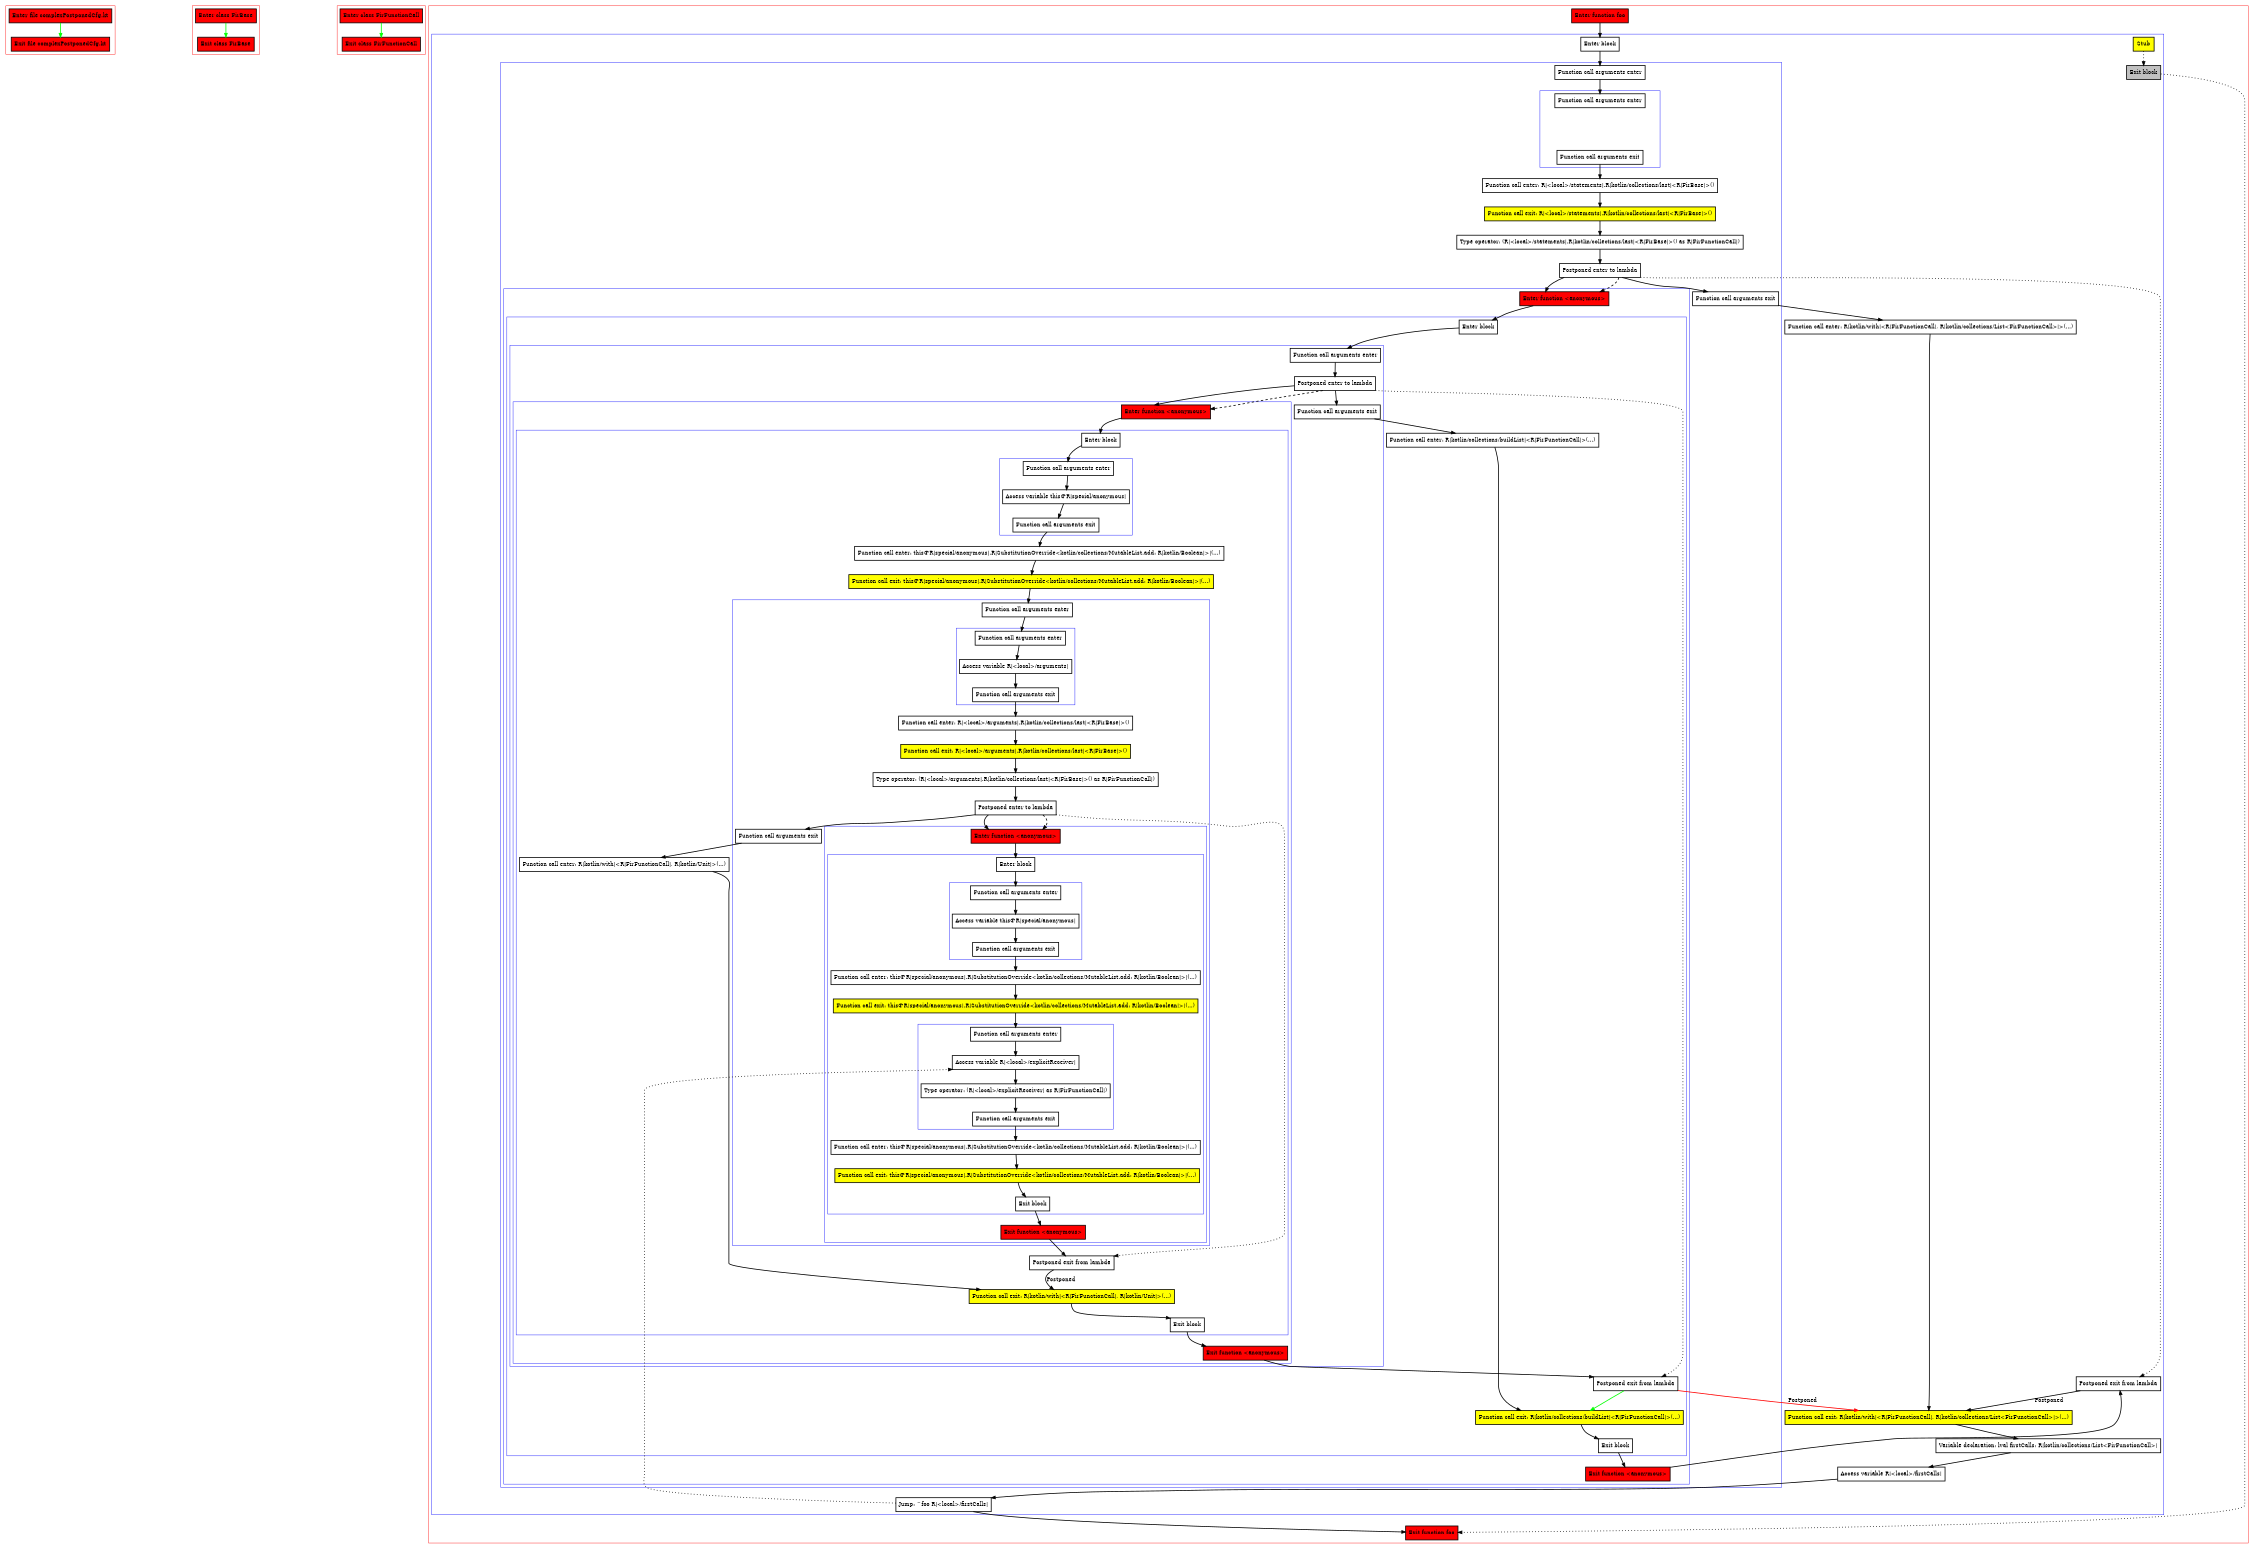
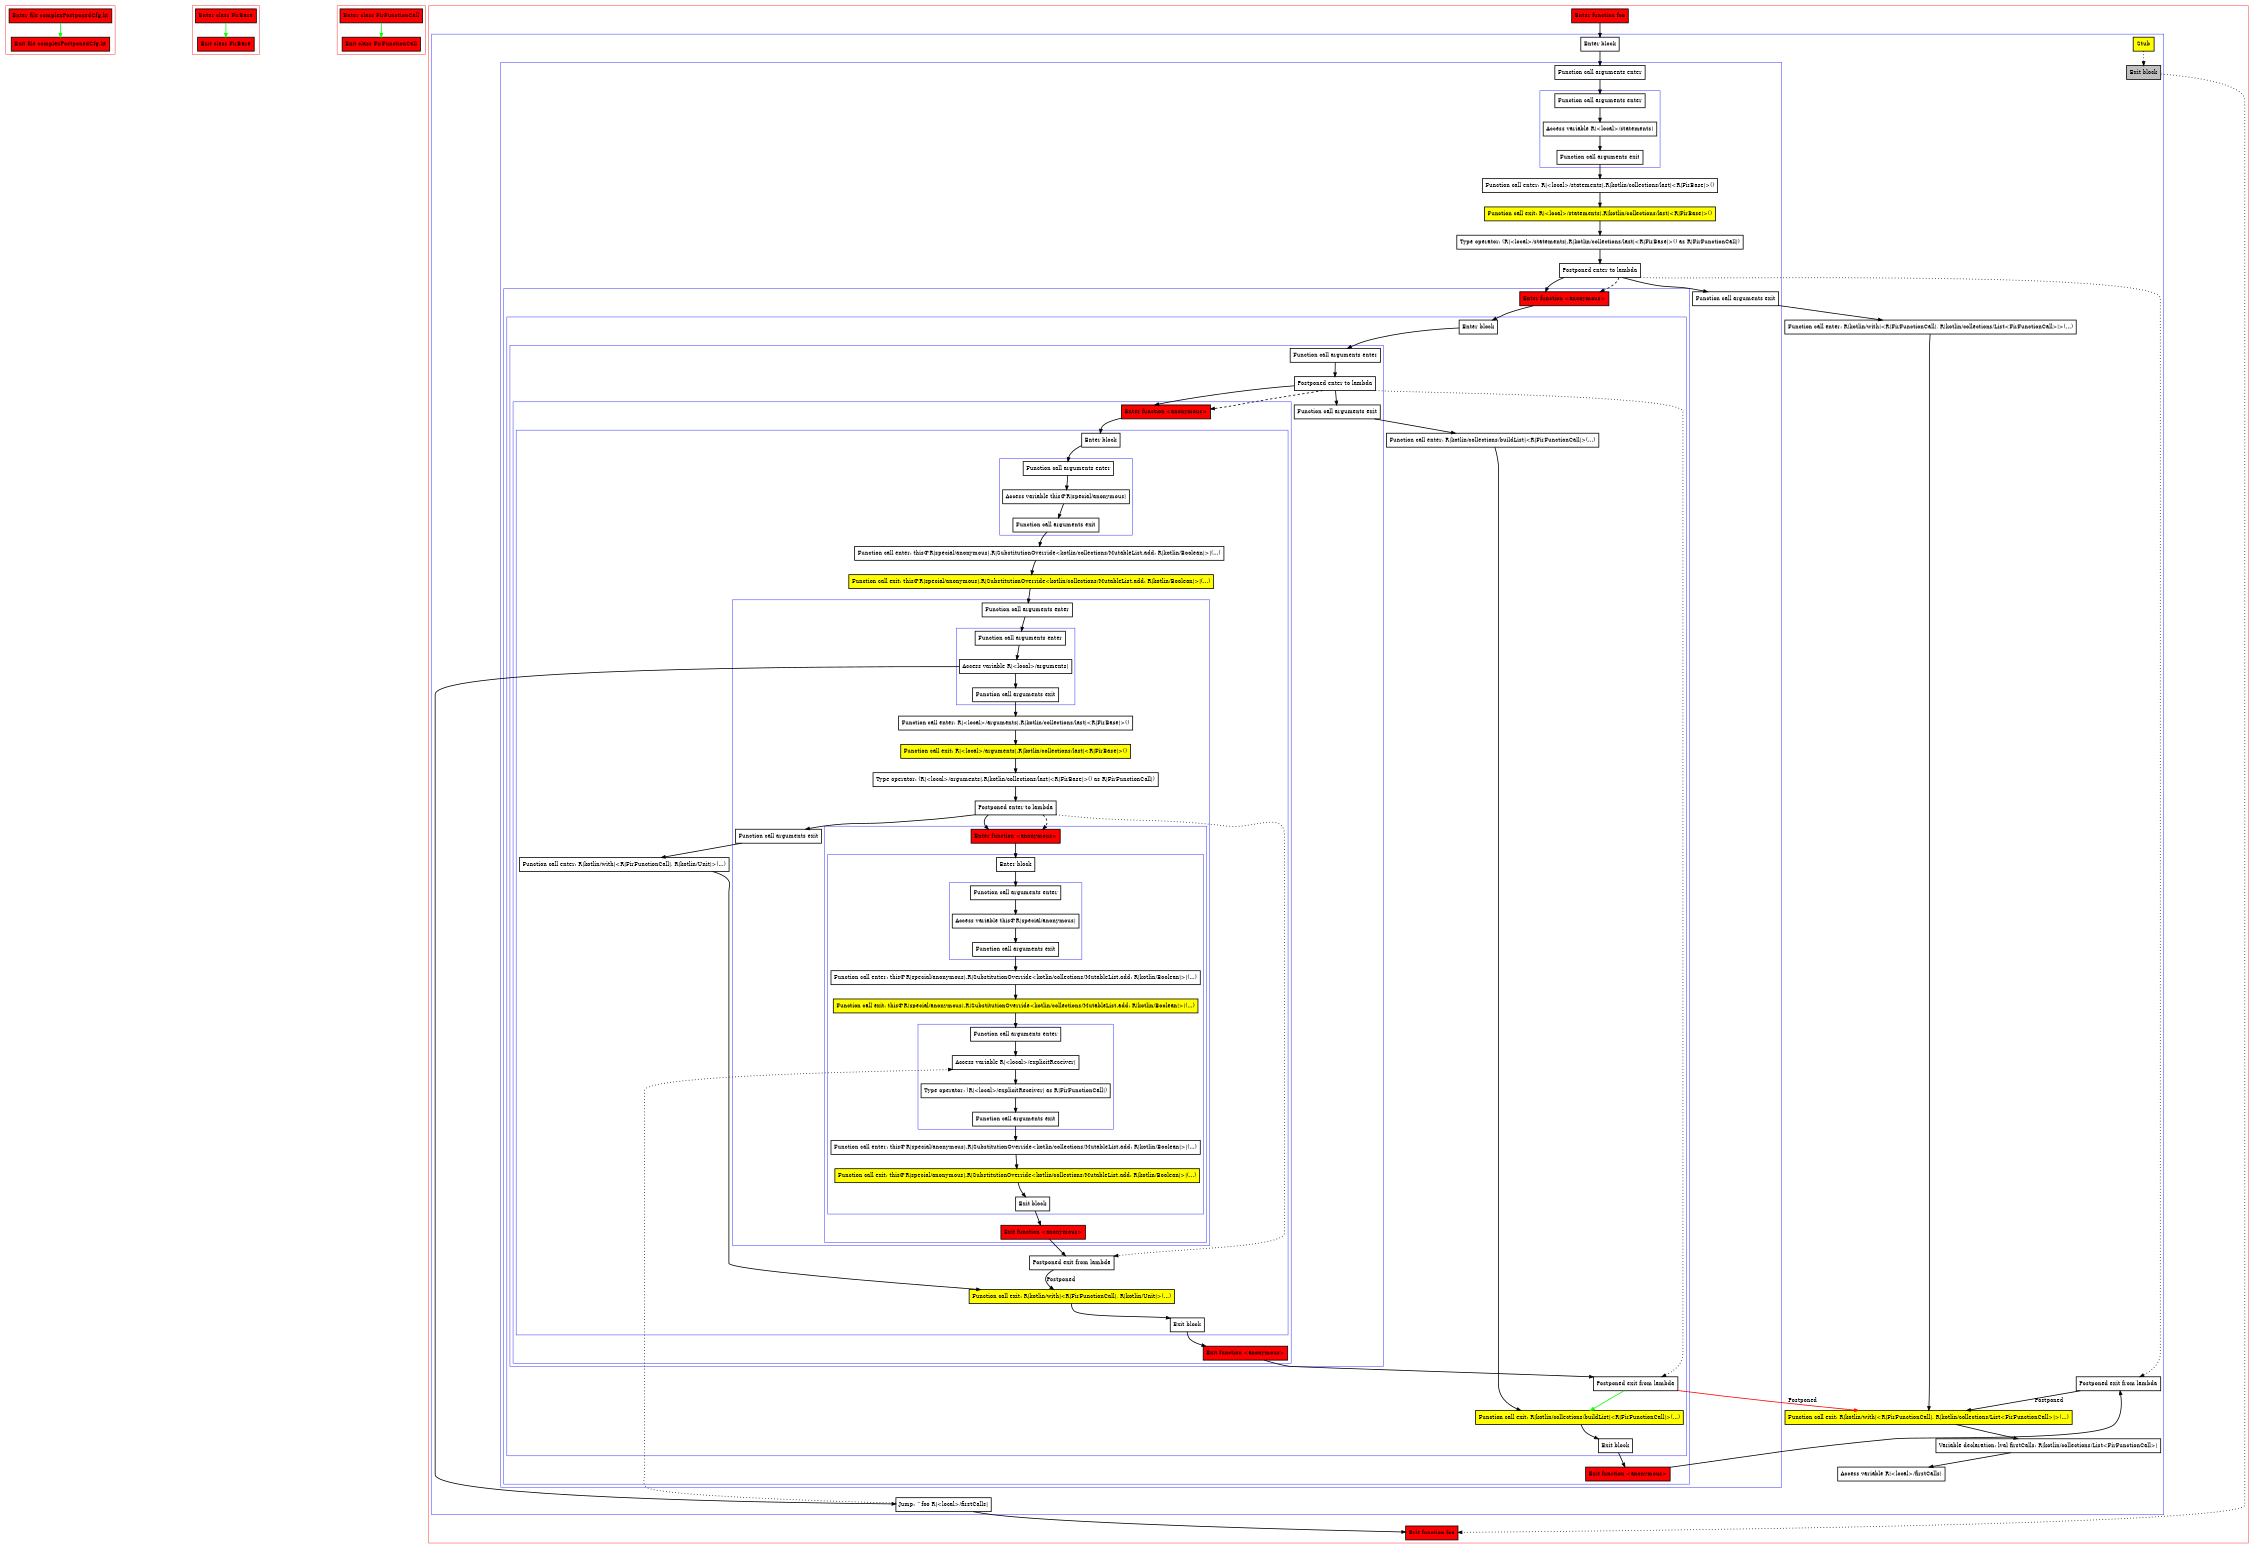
none -> (1600, 129)
(1269, 1490) -> (435, 1051)
